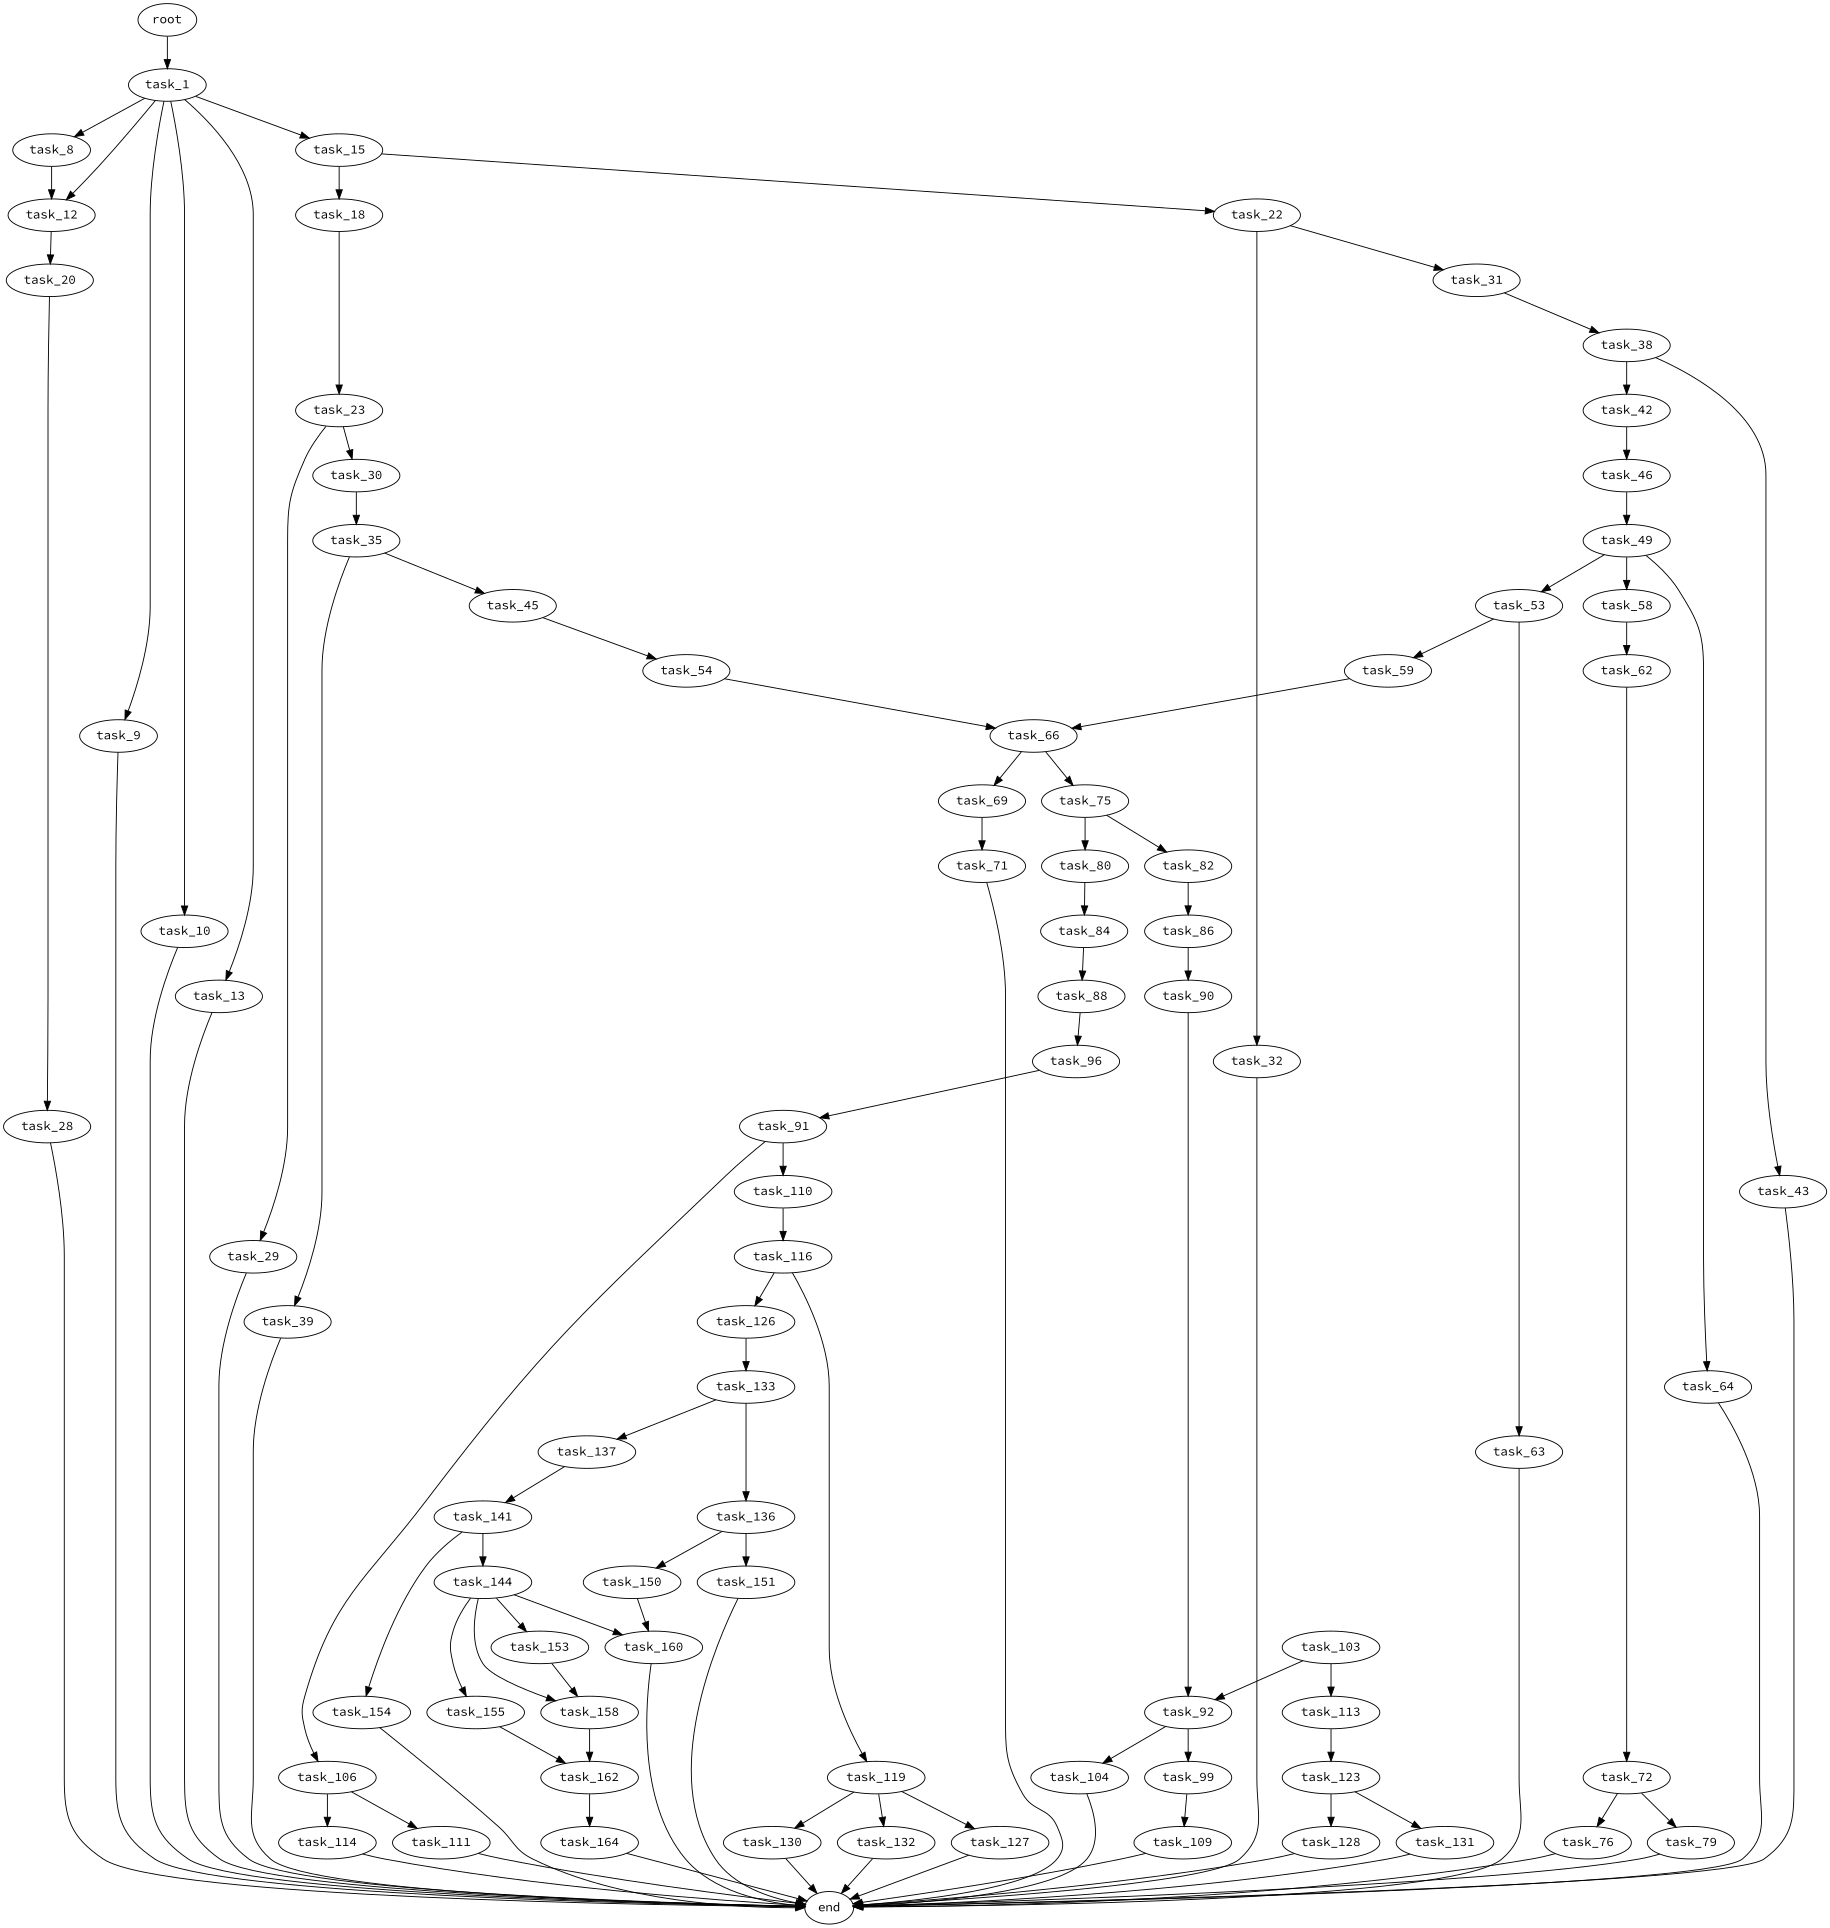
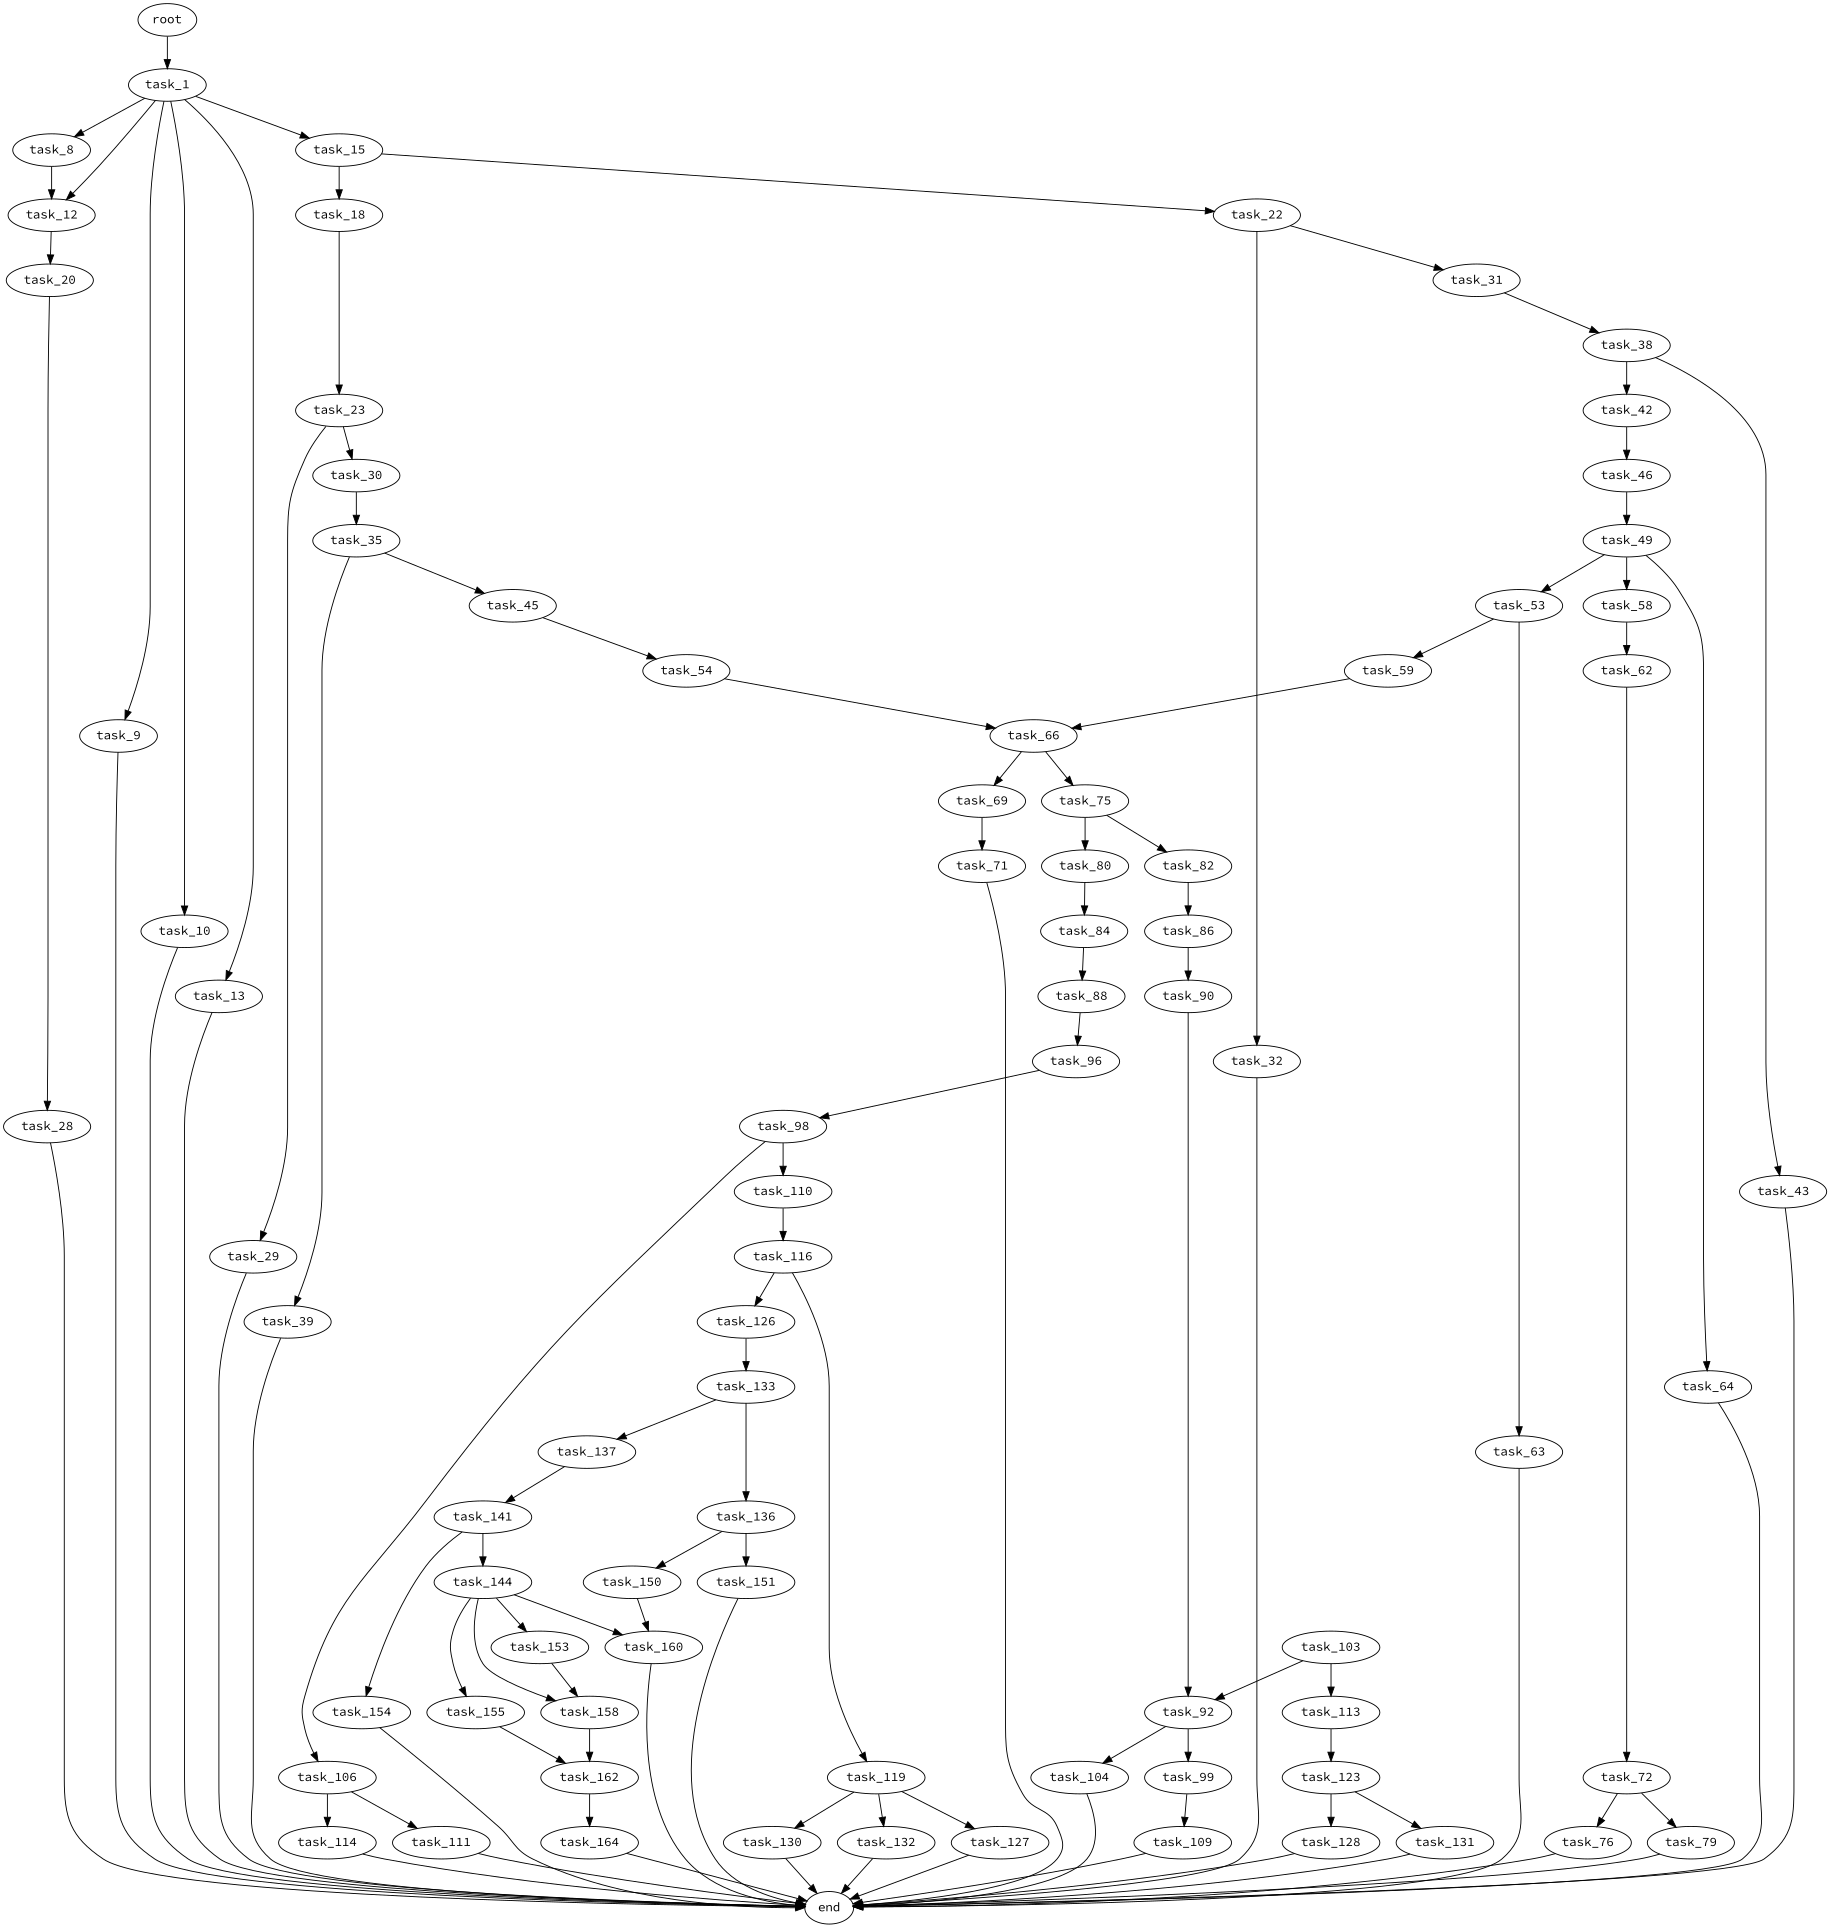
(783, 1127) -> (783, 1127)
